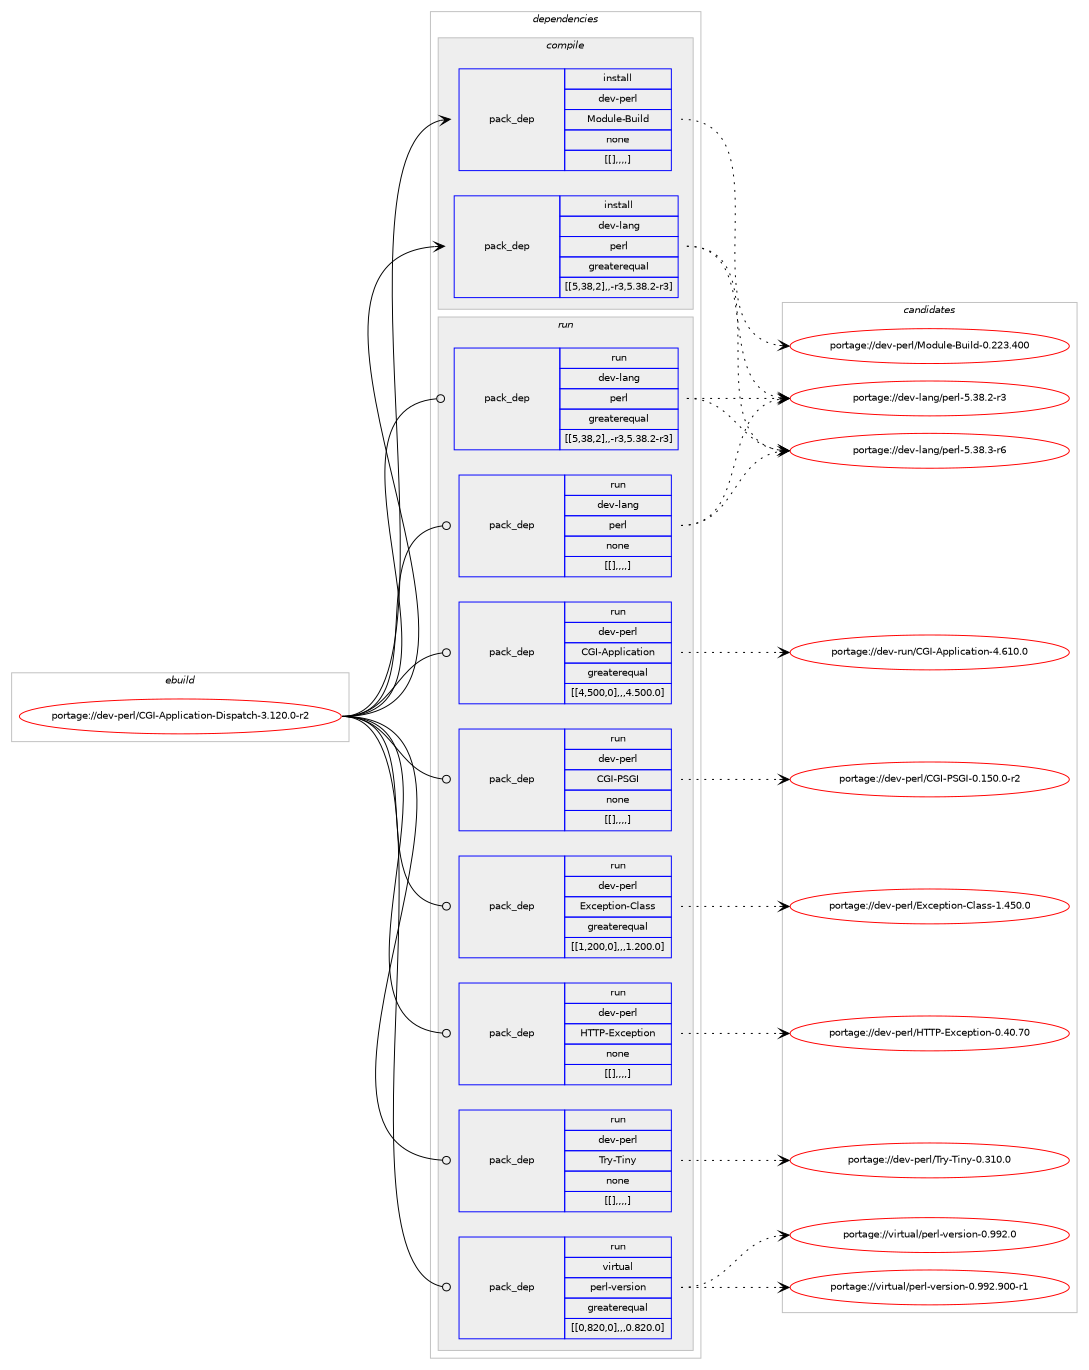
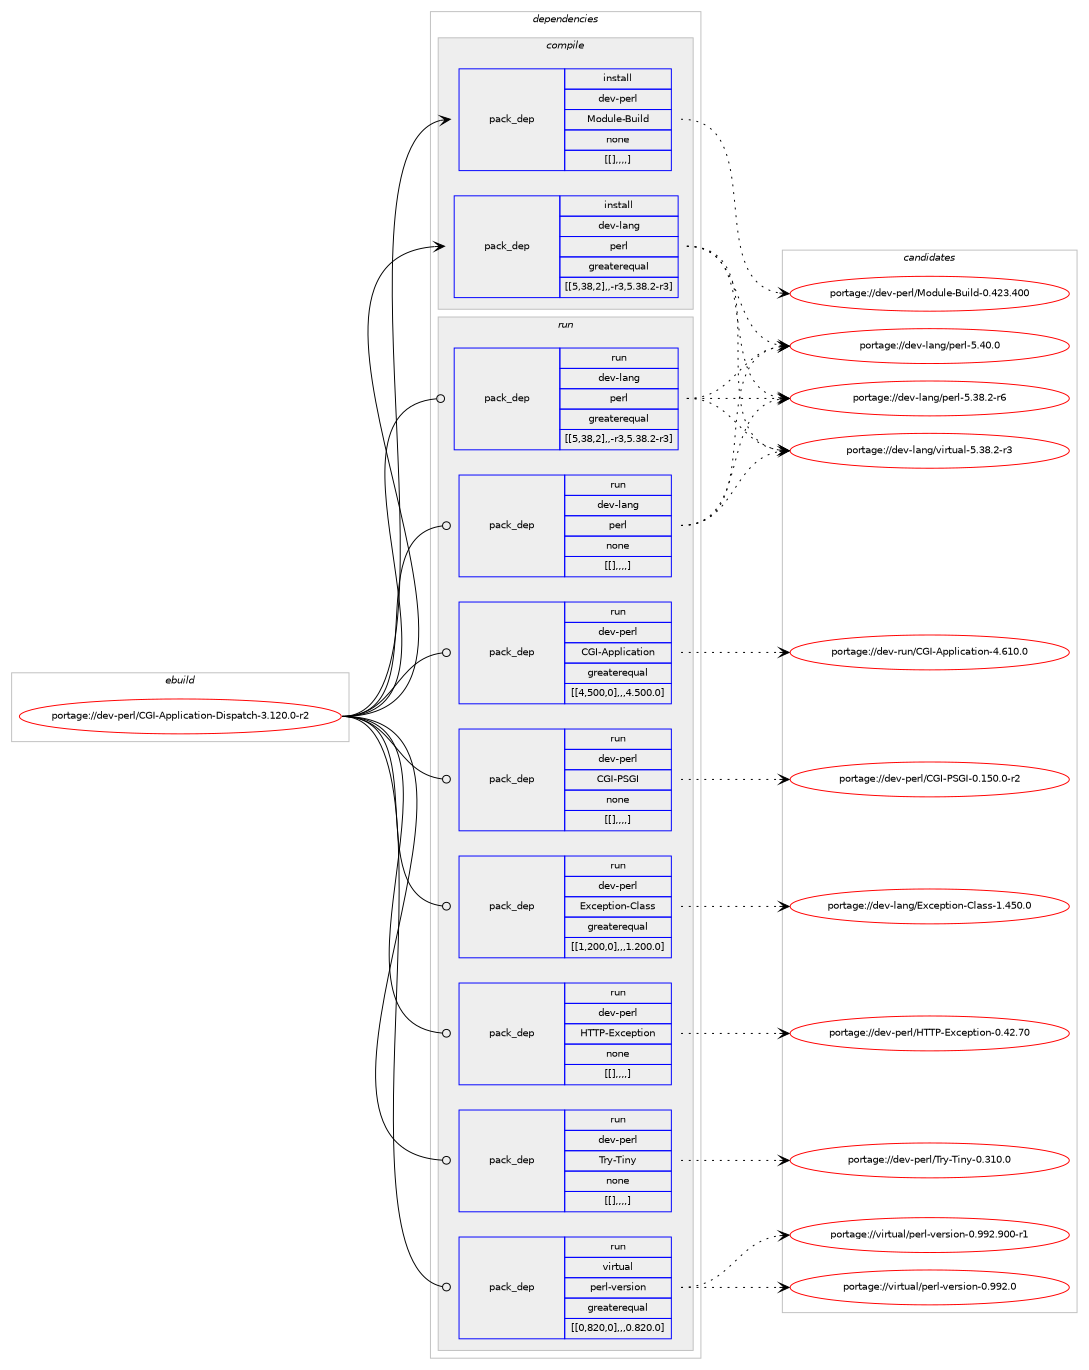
none -> (930, 346)
(930, 346) -> (930, 294)
(930, 398) -> (930, 451)
(930, 451) -> (930, 398)
(930, 906) -> (930, 906)
(930, 1033) -> (930, 1033)
